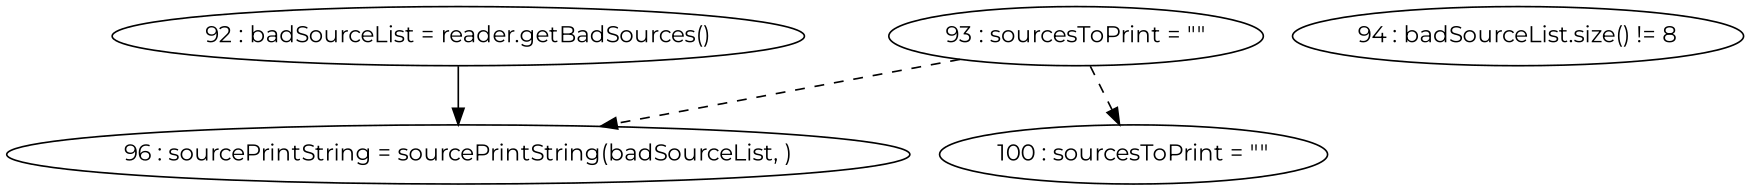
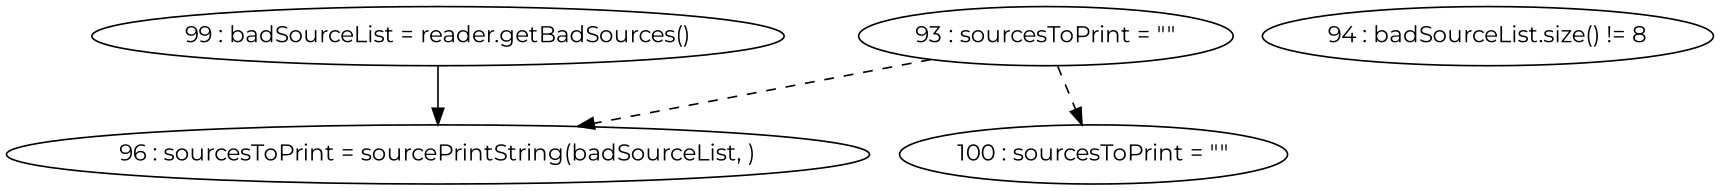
(458, 36) -> (438, 36)
(458, 154) -> (438, 154)
